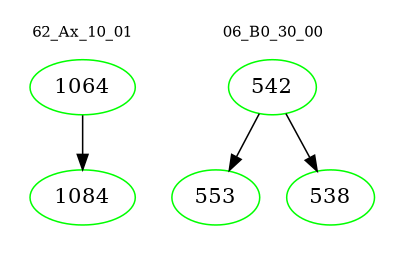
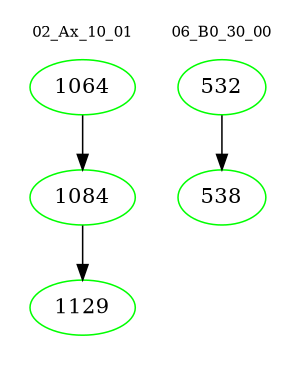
(83, 33) -> (83, 33)
(272, 87) -> (222, 87)
(216, 197) -> none
none -> (83, 308)
